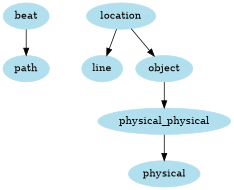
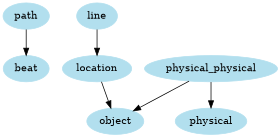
(26, 39) -> (26, 39)
(113, 39) -> (97, 39)
(164, 91) -> (164, 94)
